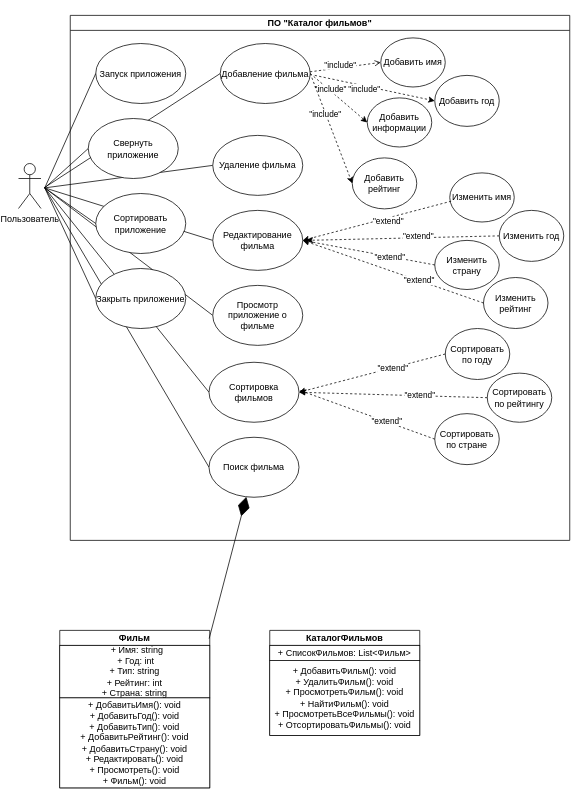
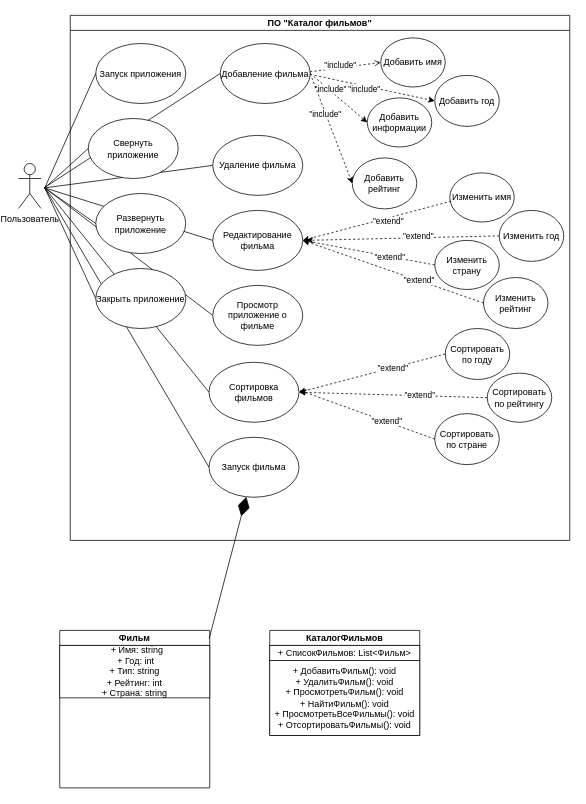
(141, 224) -> (141, 224)
(254, 468) -> (254, 468)
(135, 743) -> none
